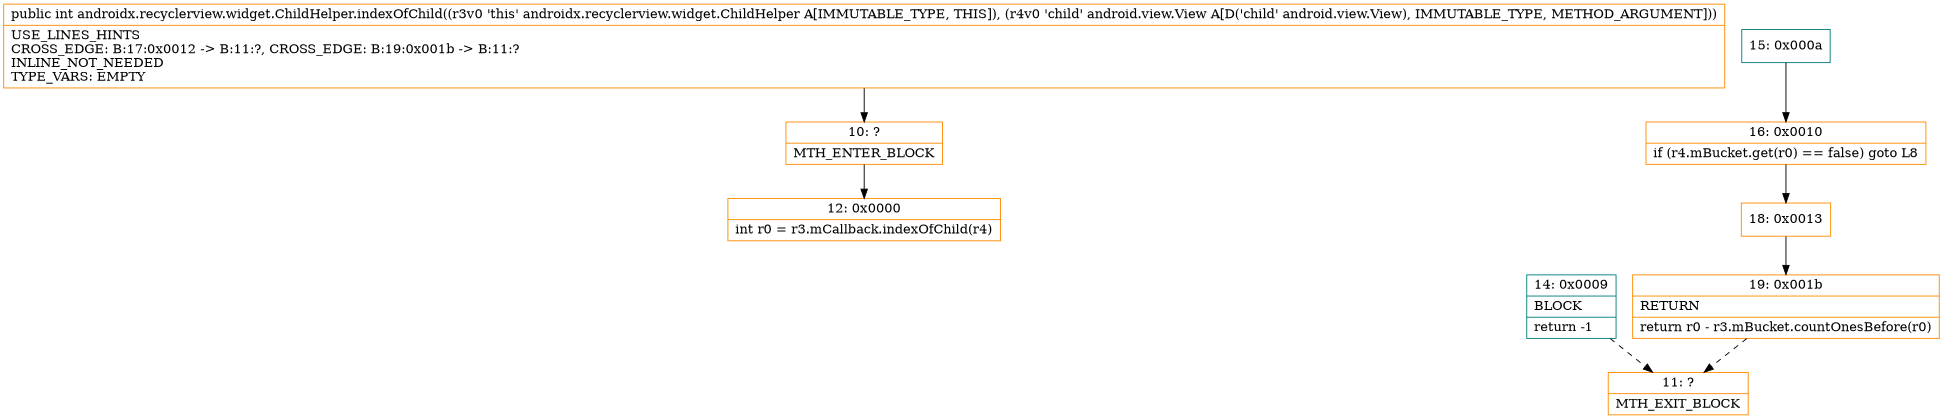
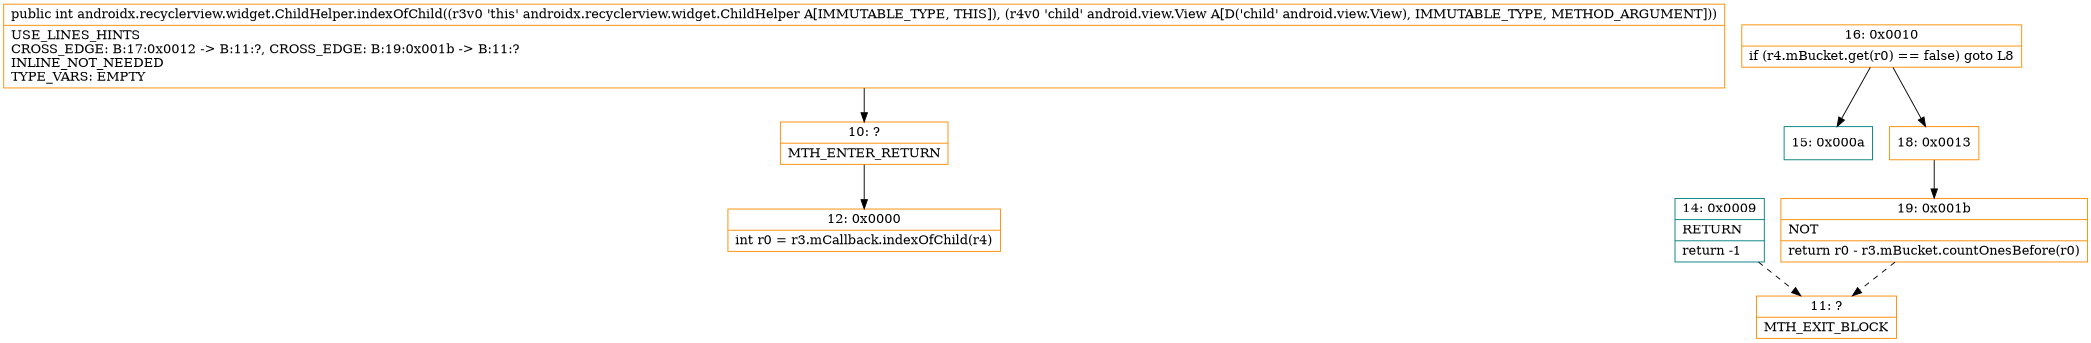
(1786, 88) -> (1856, 93)
(864, 153) -> (864, 153)
(1558, 306) -> (1712, 230)
(1670, 306) -> (1803, 230)
